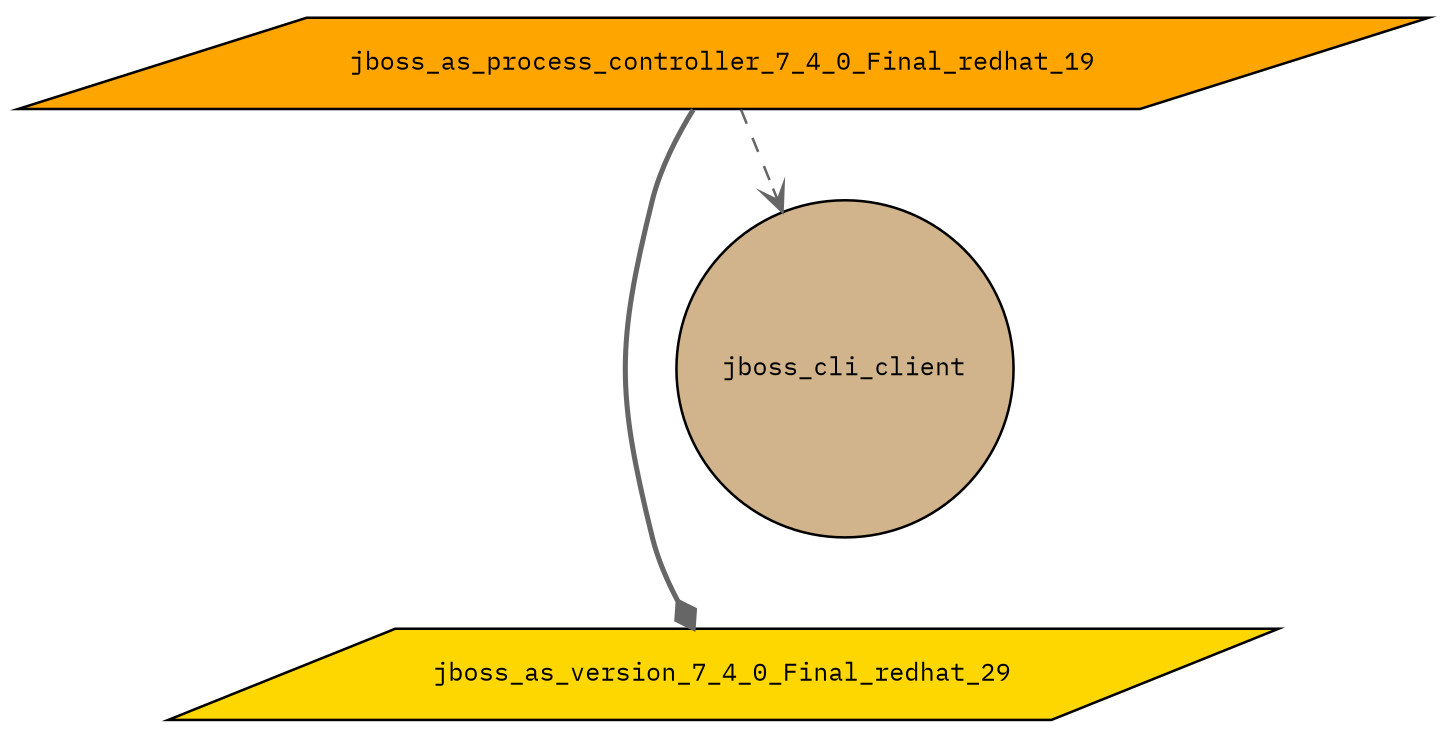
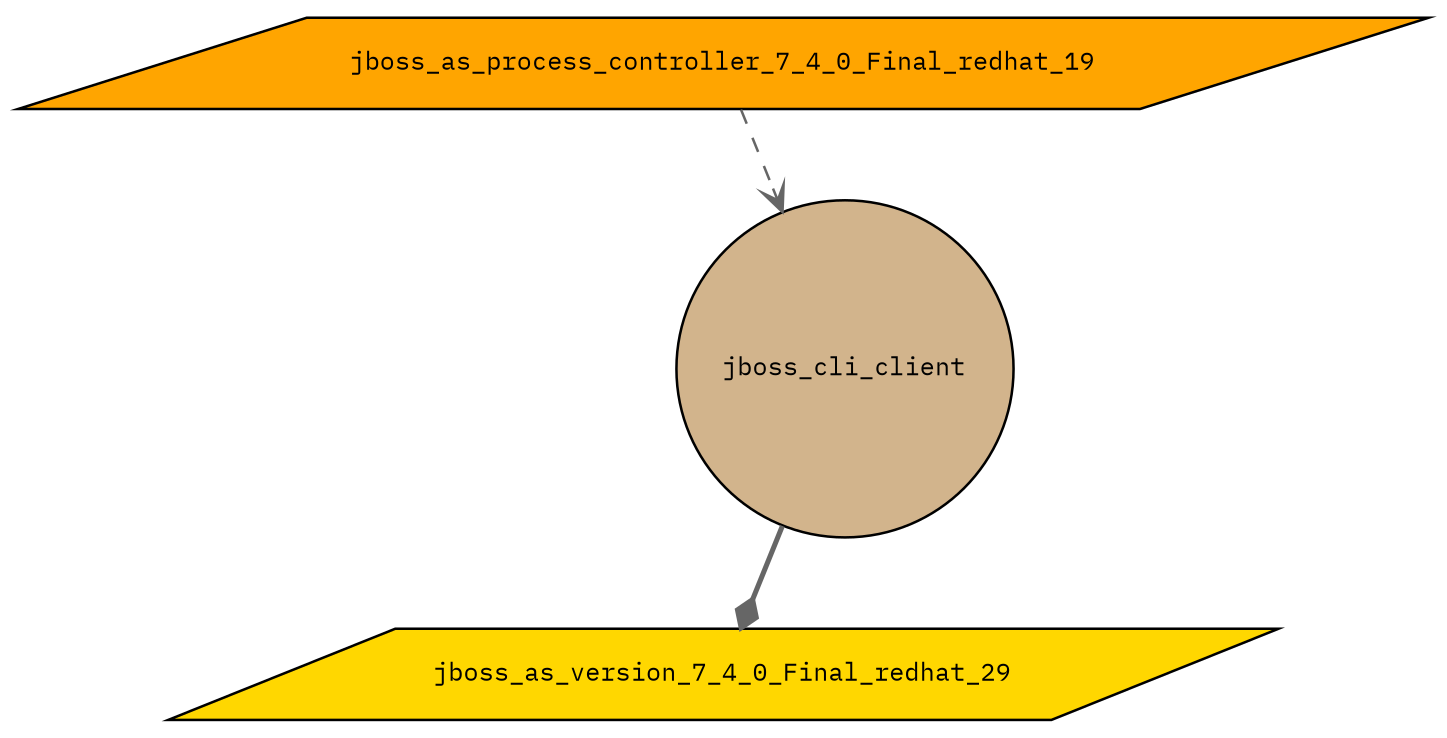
(626, 353) -> (767, 563)
